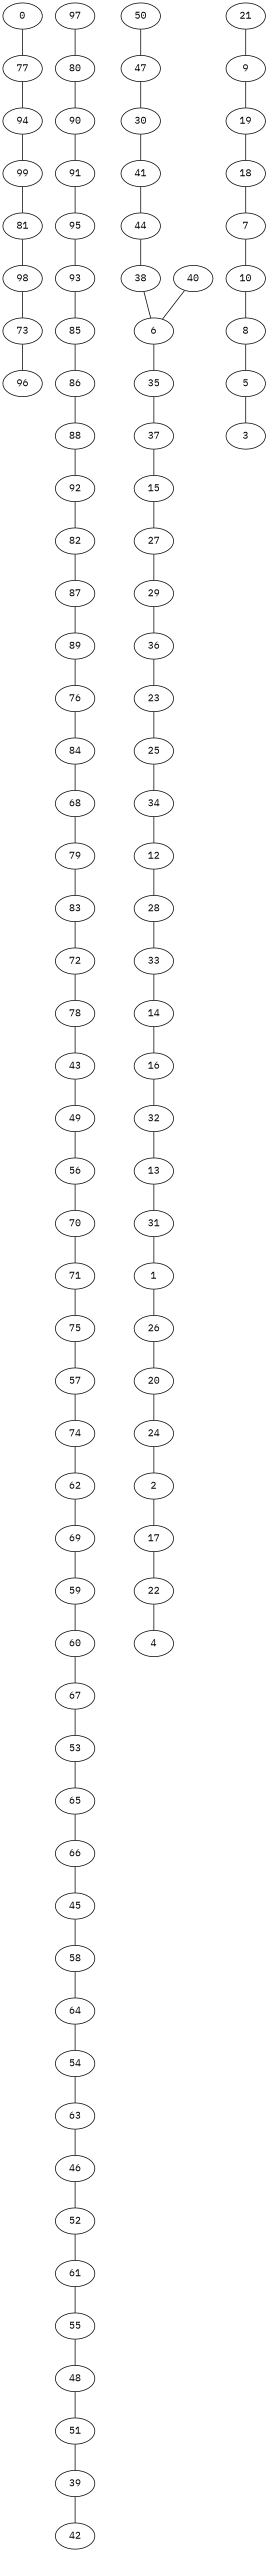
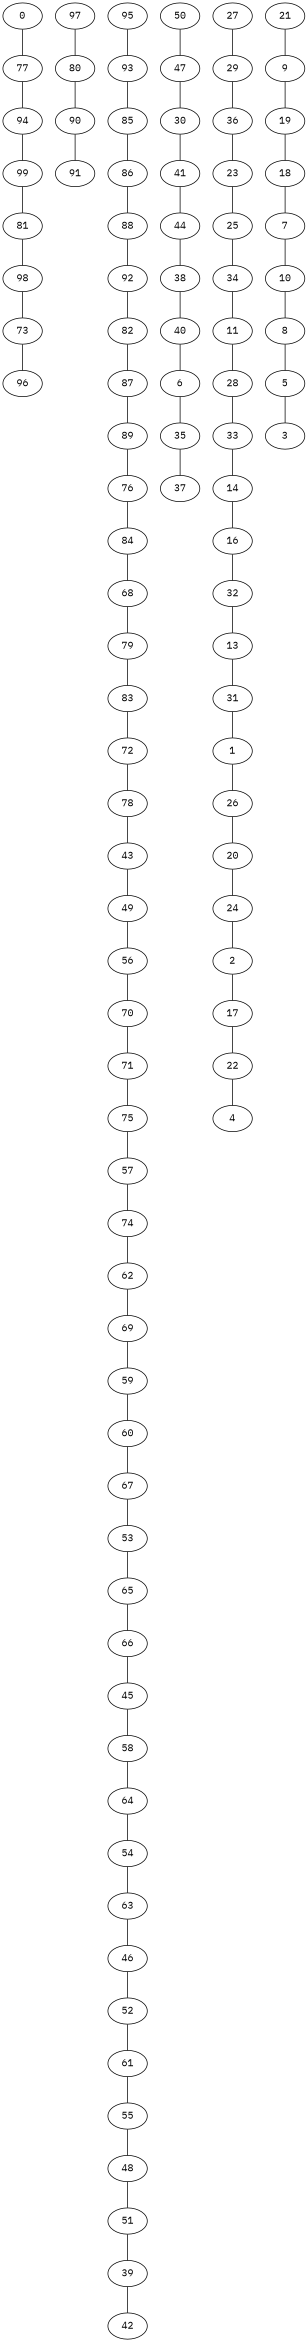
(75, 200) -> none
(147, 305) -> (180, 305)
(154, 489) -> none
(154, 856) -> (233, 331)
